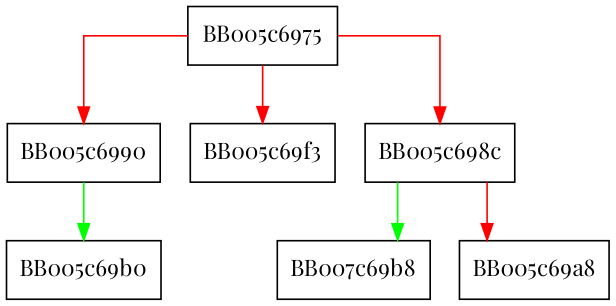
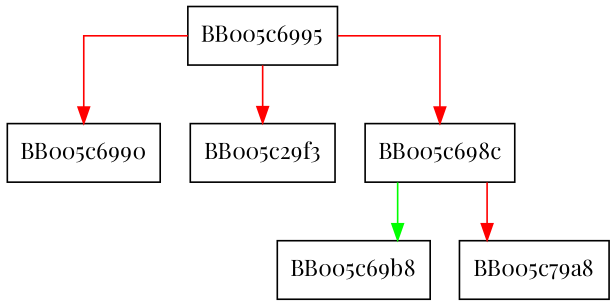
(263, 36) -> (263, 36)
(263, 153) -> (263, 153)
(84, 270) -> none
(354, 270) -> (354, 270)
(534, 270) -> (534, 270)
